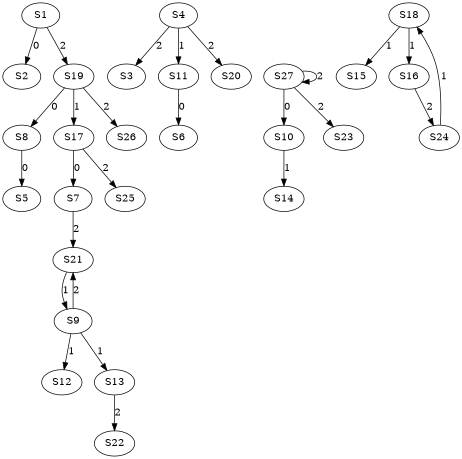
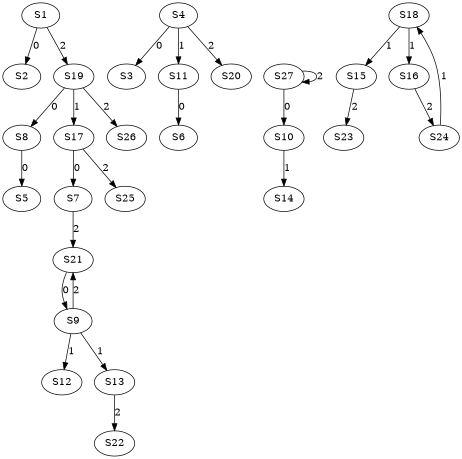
(160, 46) -> (160, 46)
(311, 105) -> (351, 104)
(66, 291) -> (66, 291)
